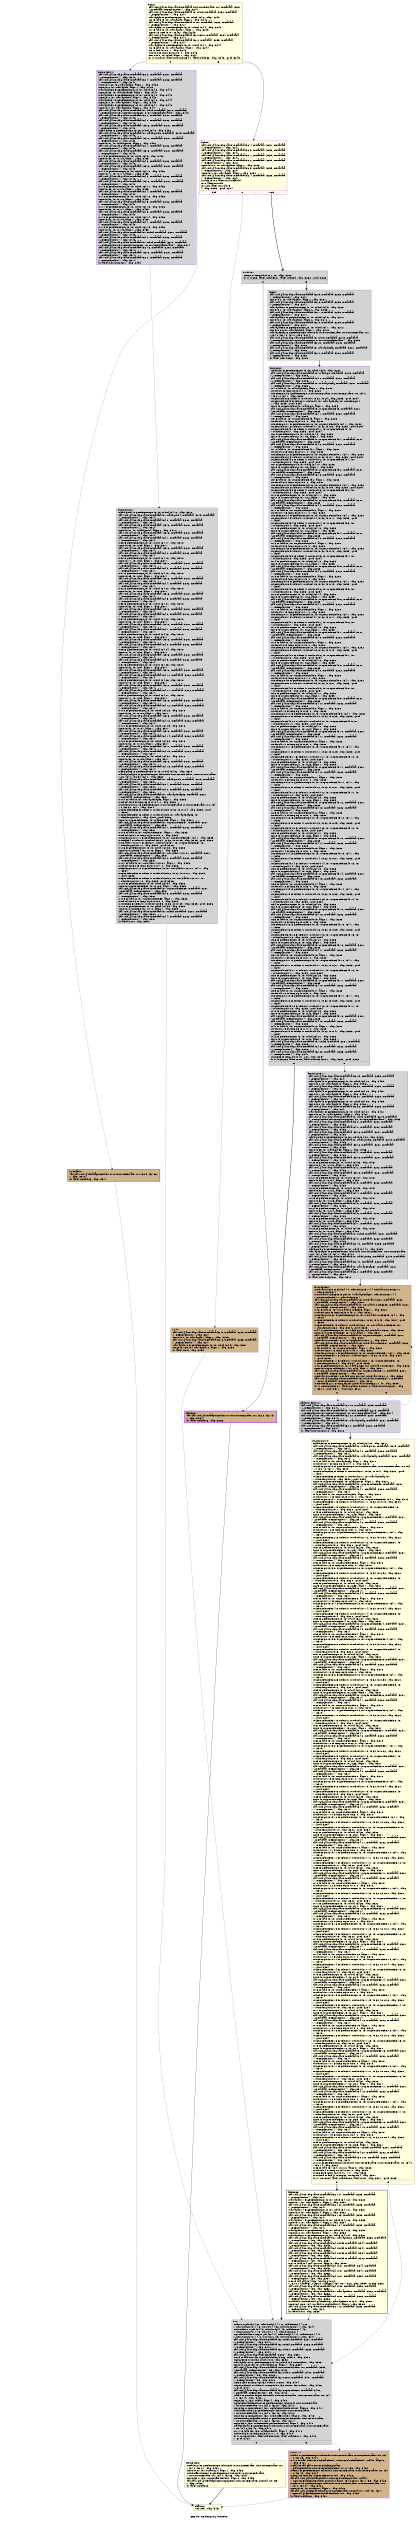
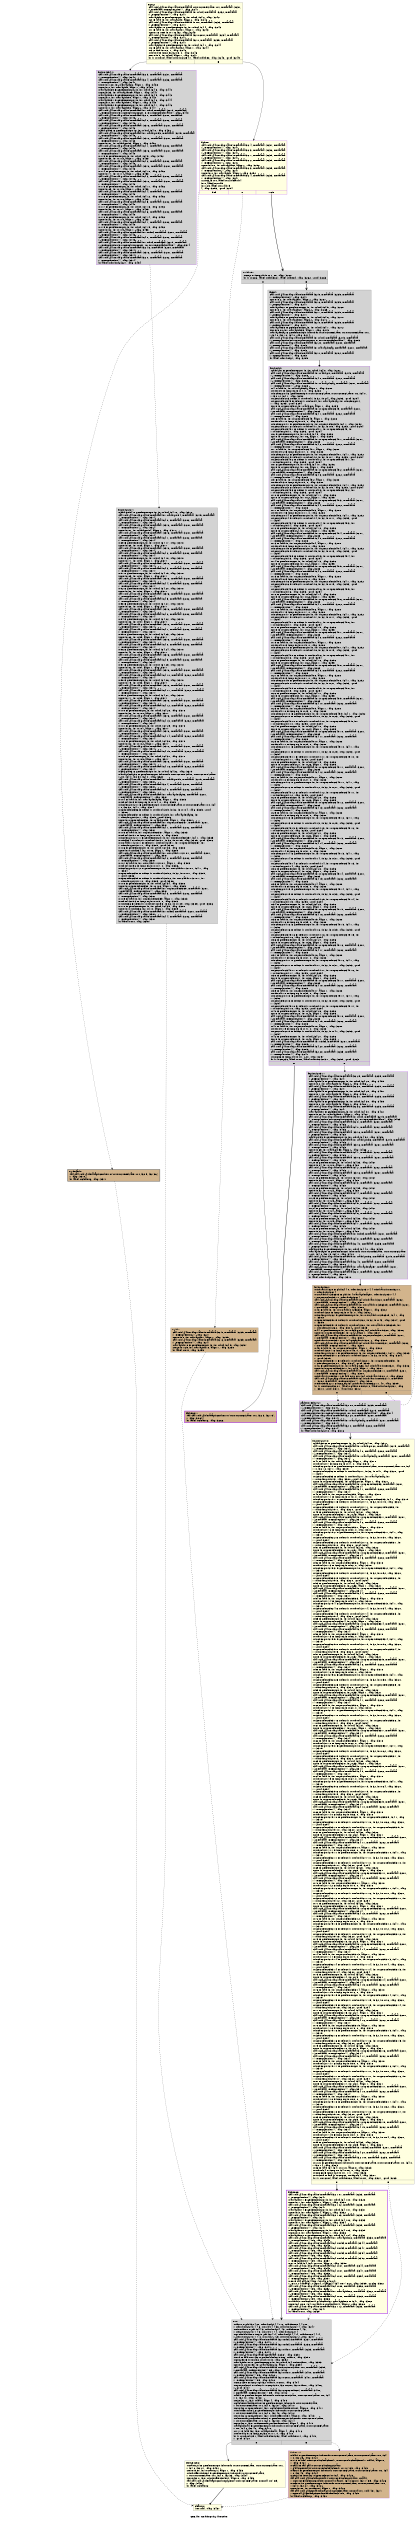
(201, 1966) -> none
(337, 2252) -> (337, 2252)
none -> (226, 2450)
